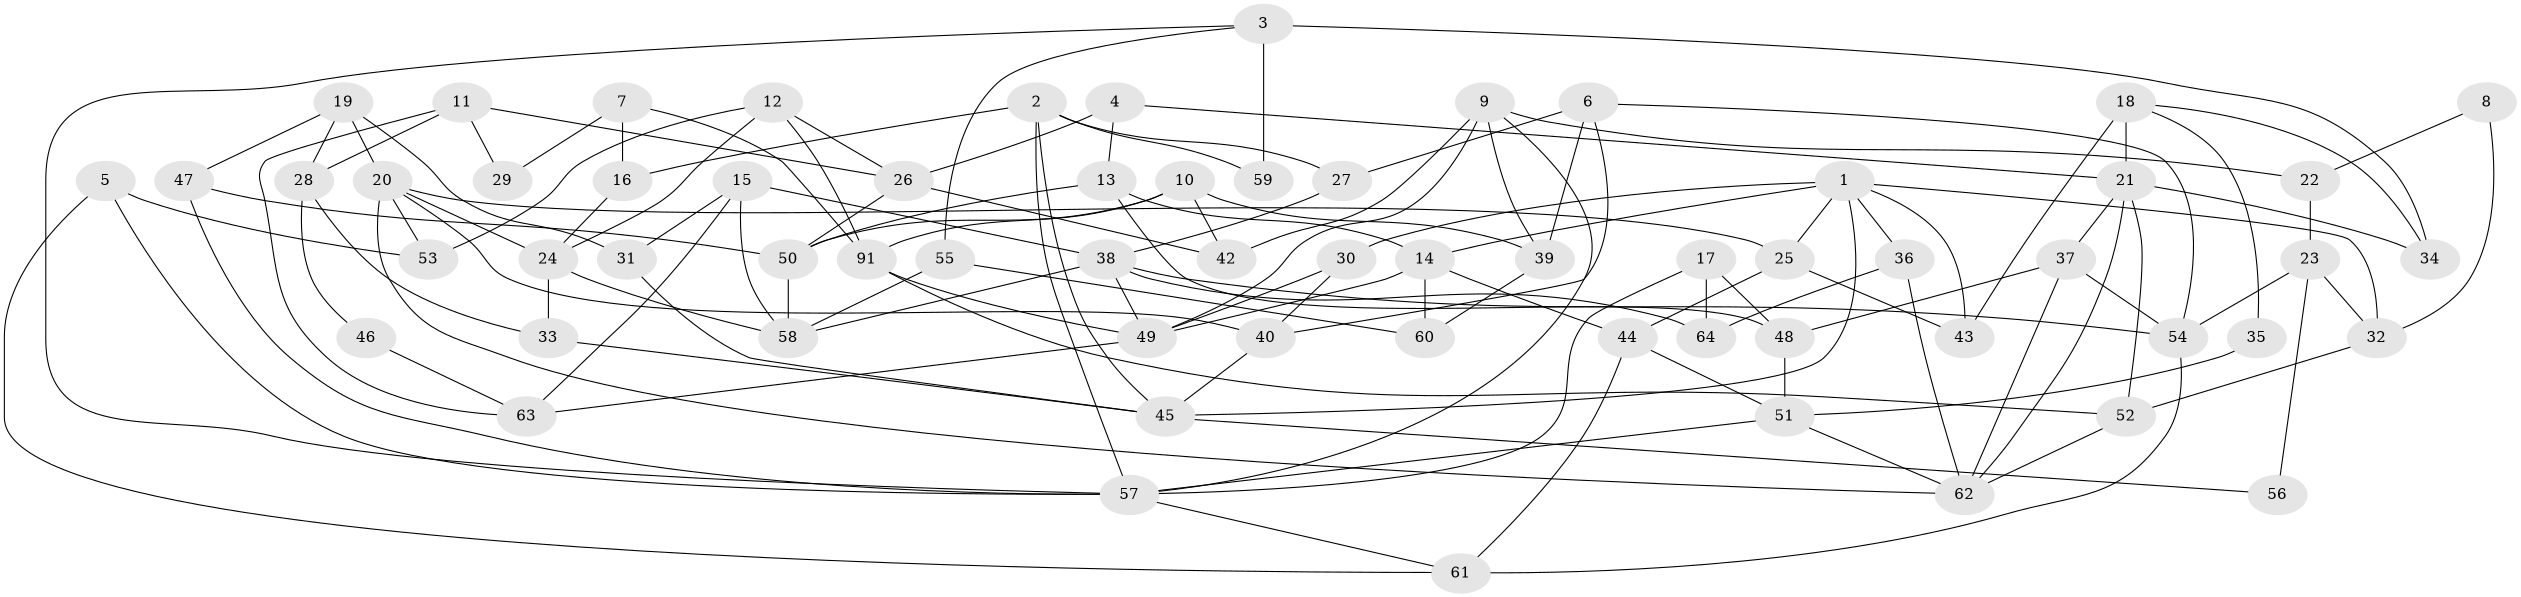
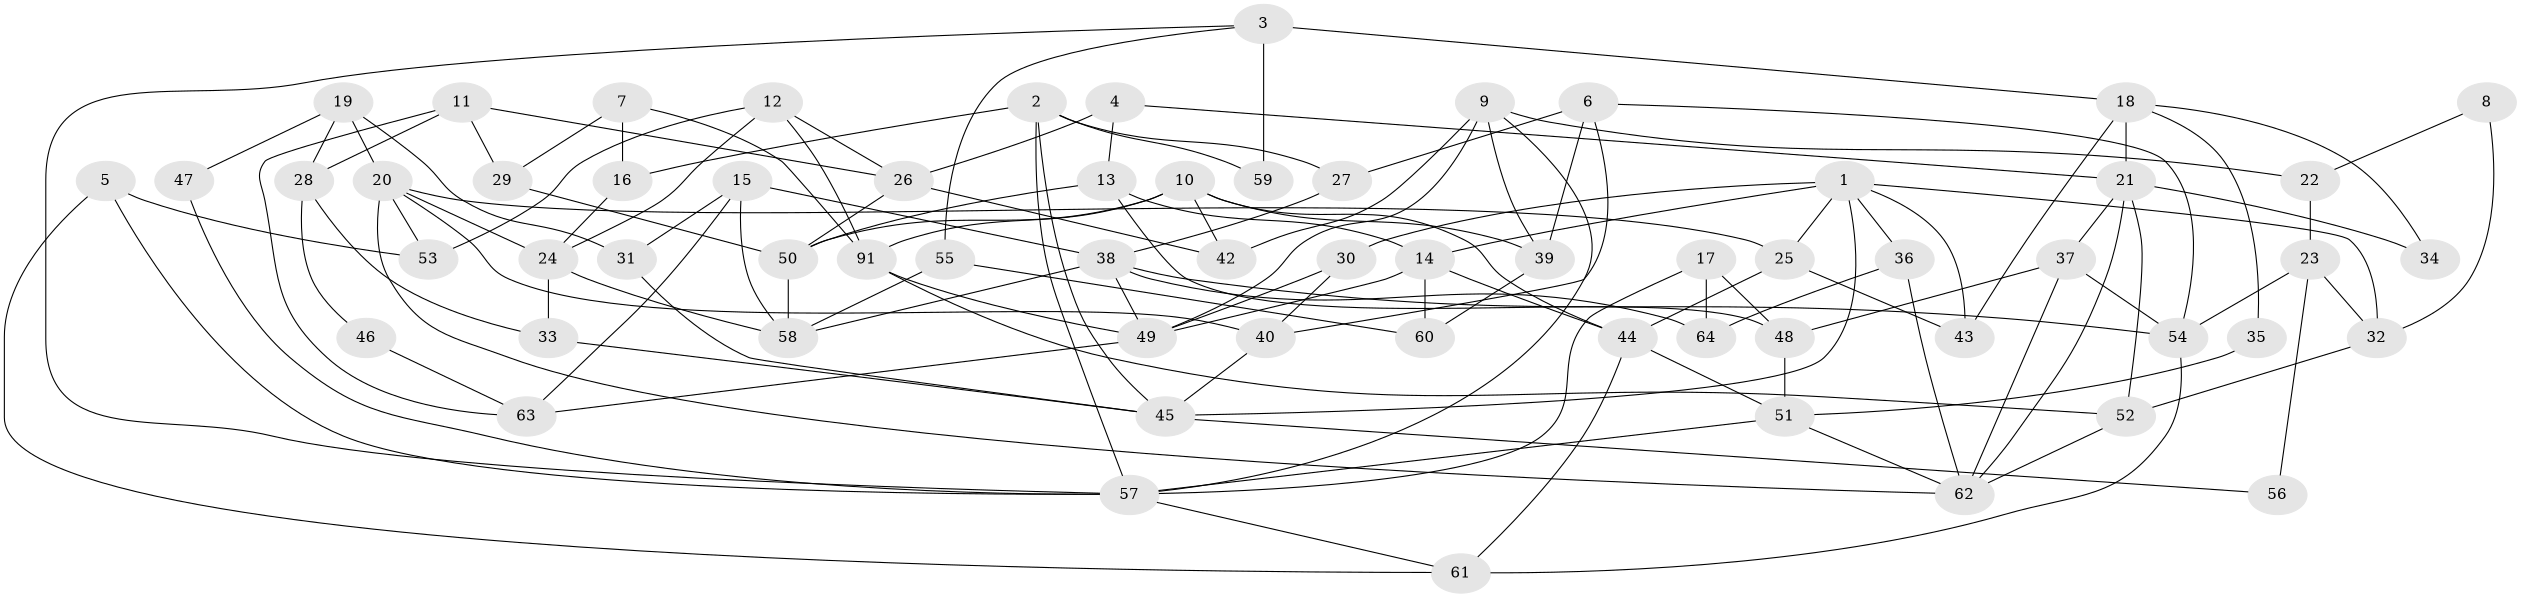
(1893, 53) -> (1695, 63)
(430, 220) -> (645, 220)
none -> (1459, 238)
